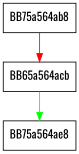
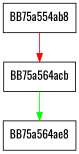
(40, 18) -> (40, 18)
(40, 77) -> (40, 77)
